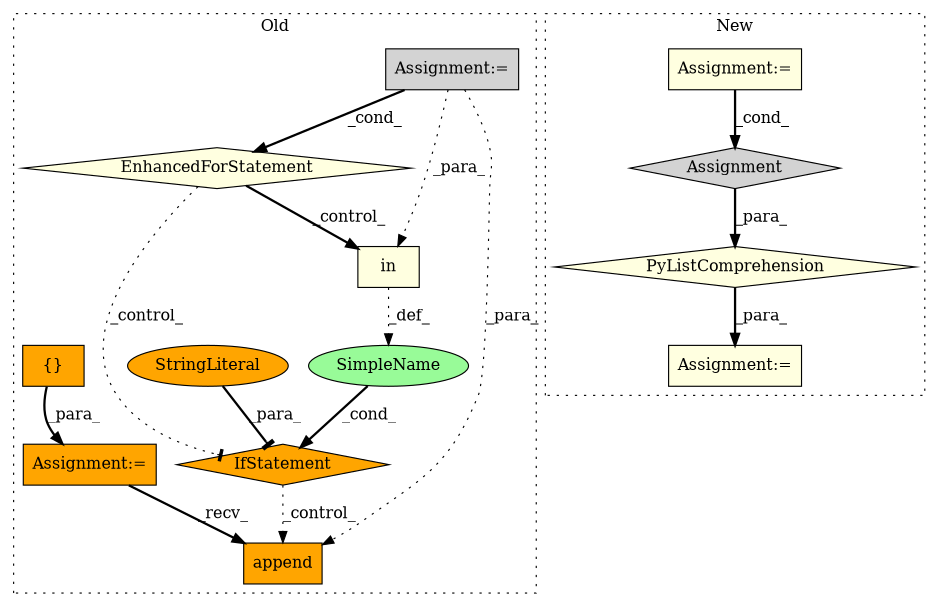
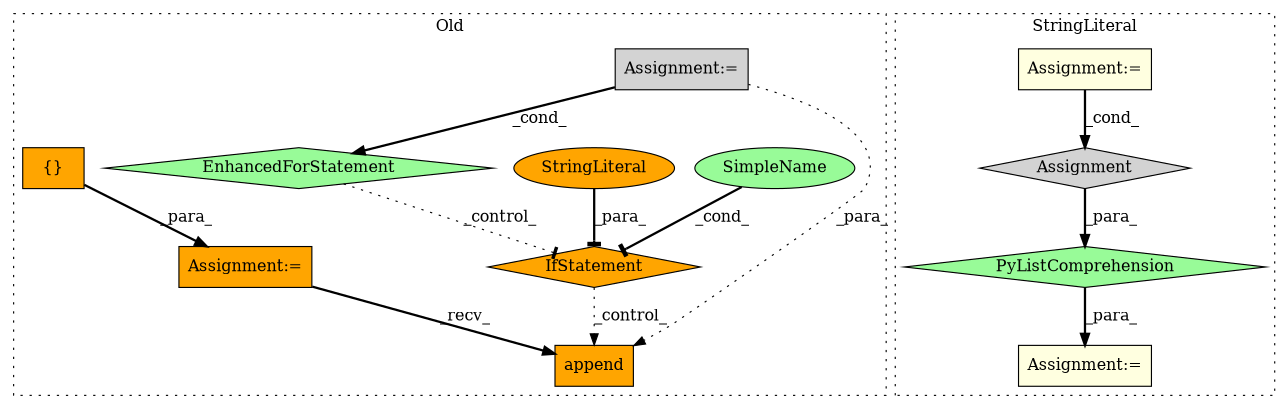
(735, 27) -> (1085, 27)
(217, 168) -> (299, 168)
(389, 267) -> none
(735, 267) -> (1085, 267)
(339, 413) -> (684, 218)
